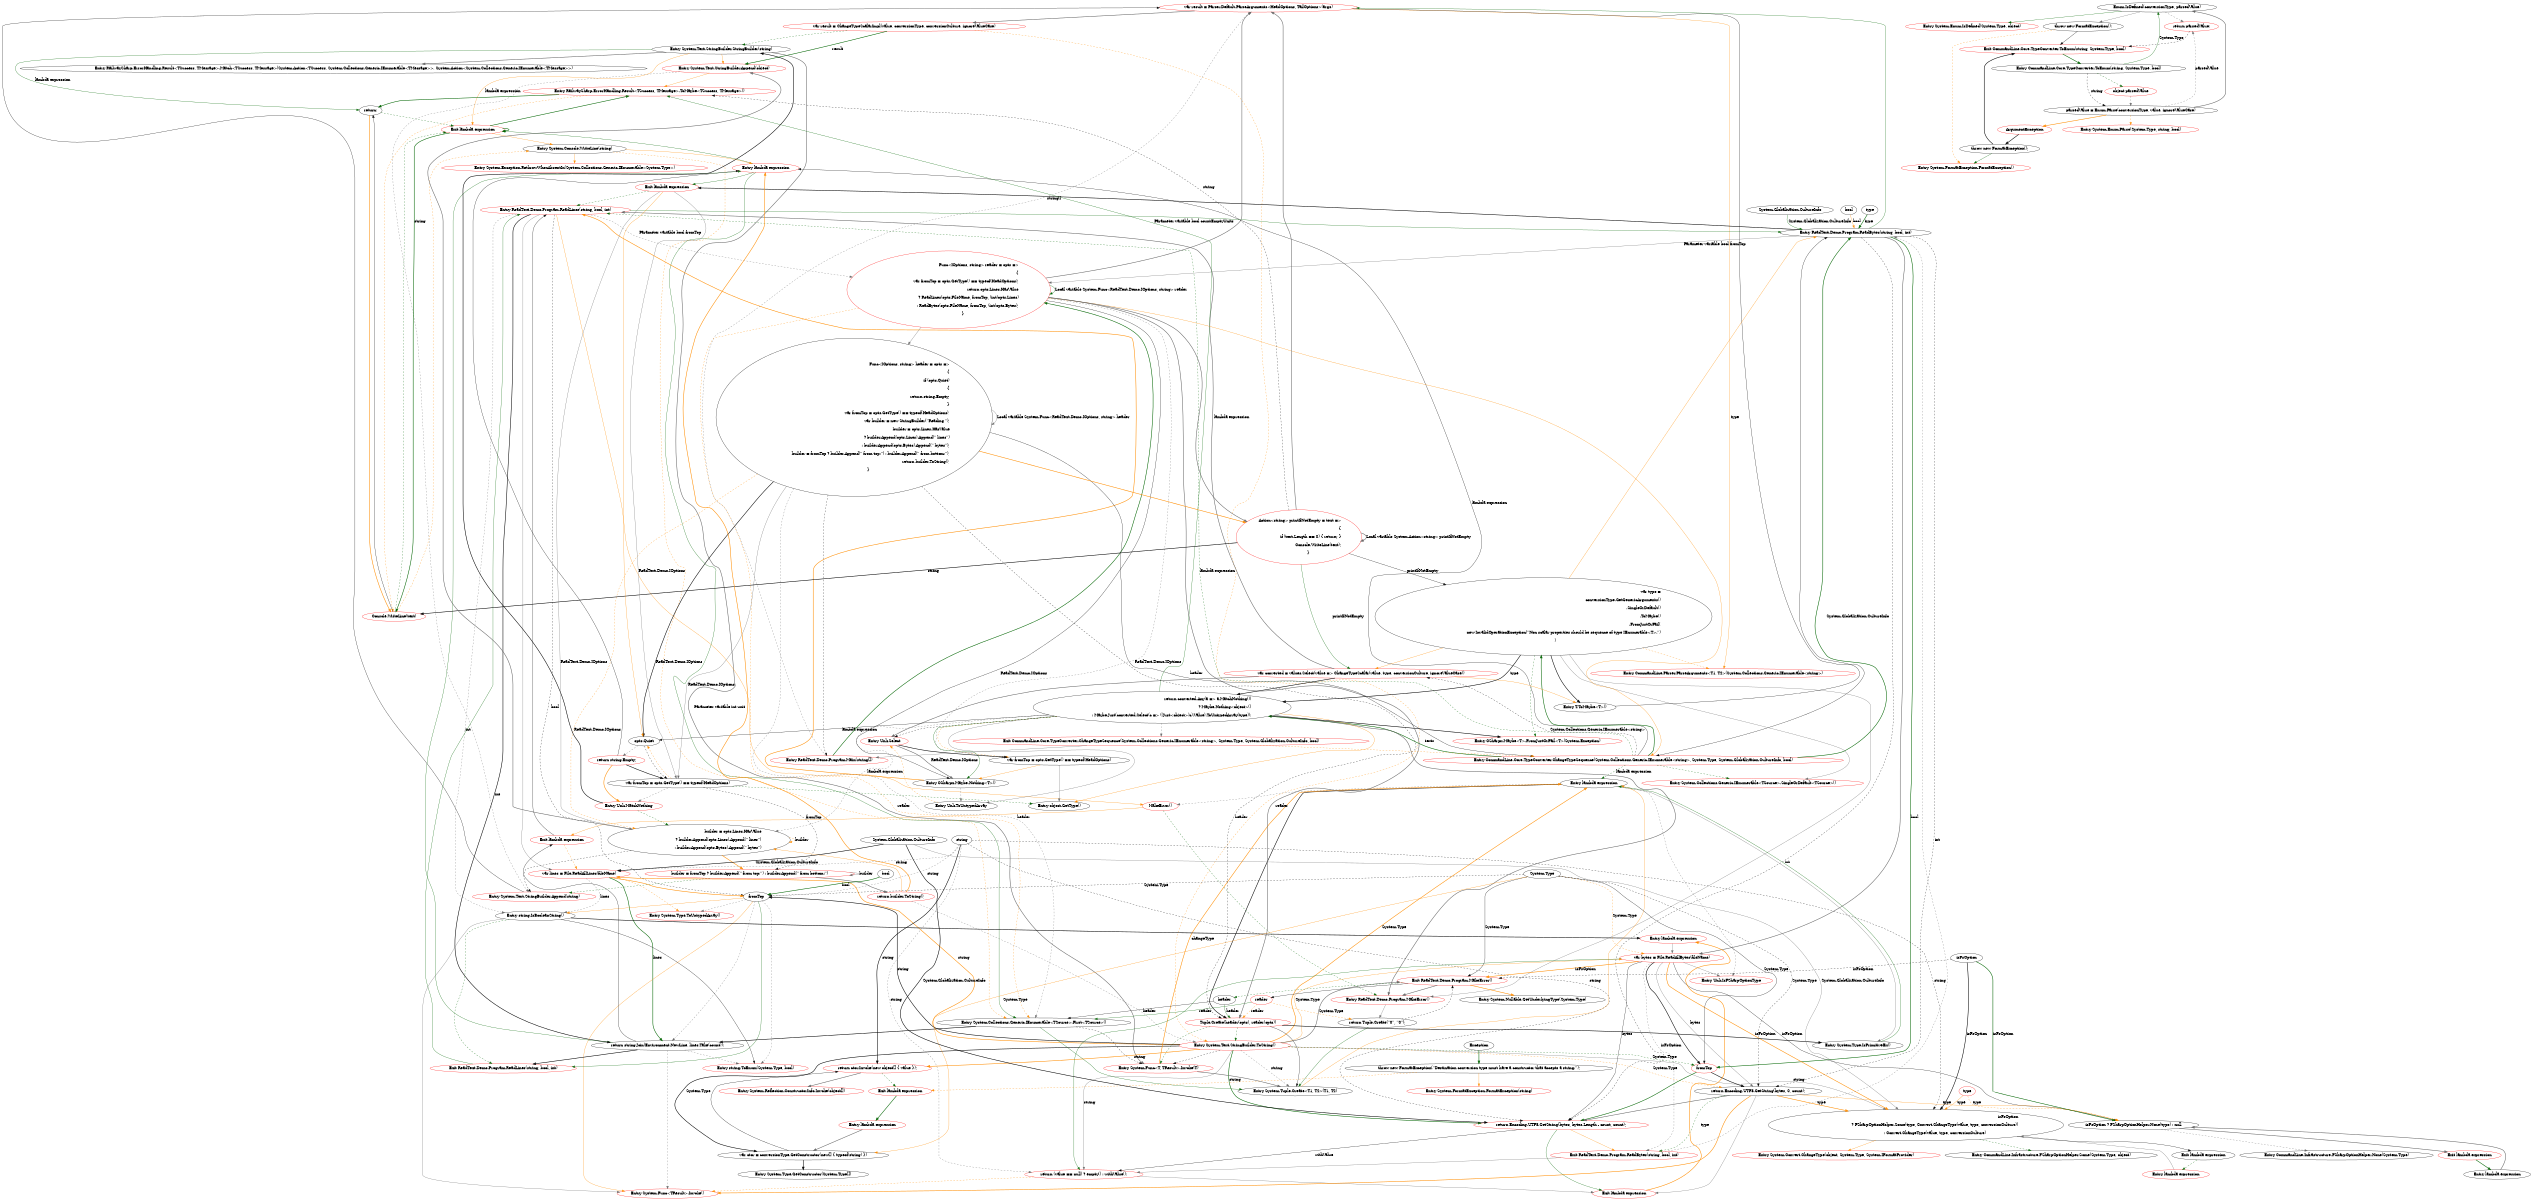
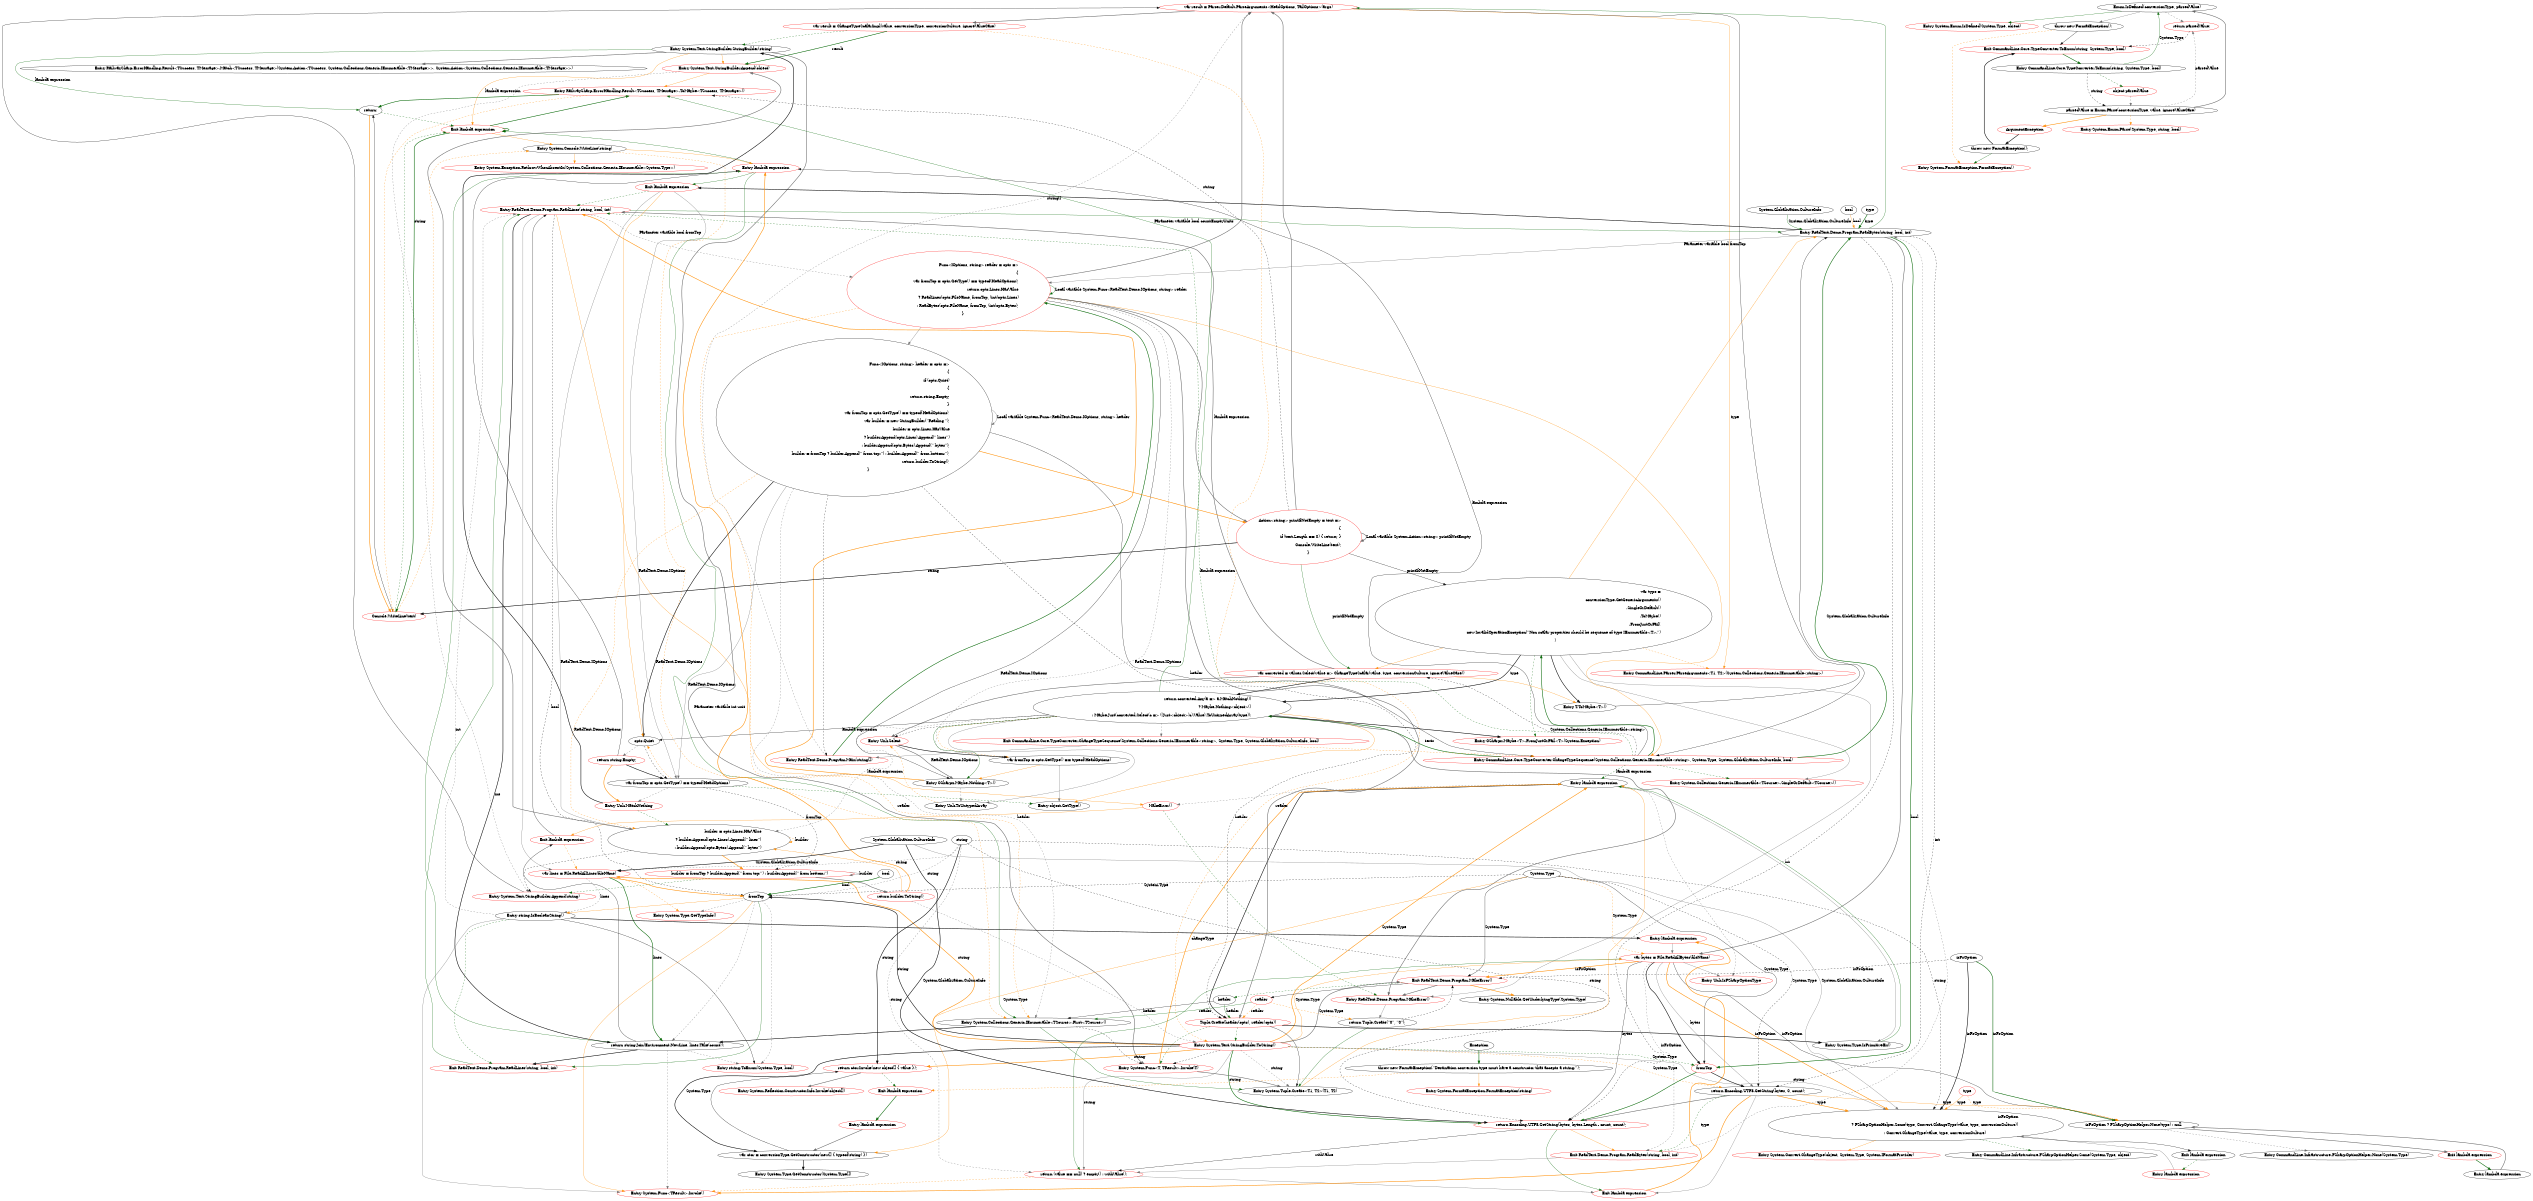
(482, 553) -> (465, 575)
(685, 916) -> (685, 916)
